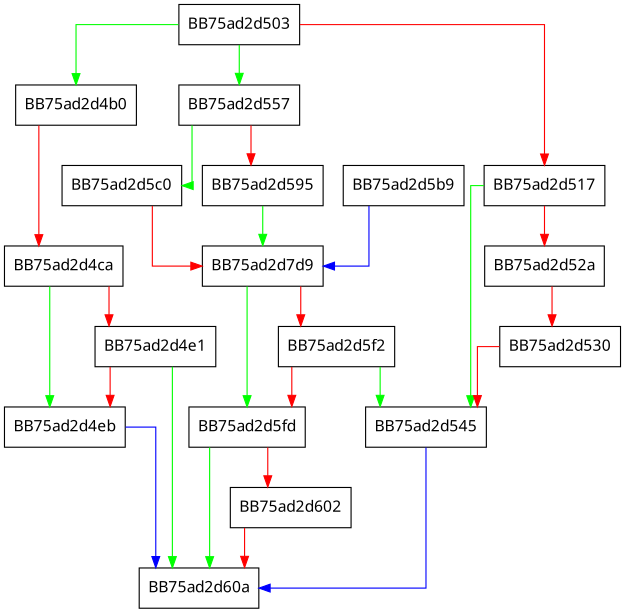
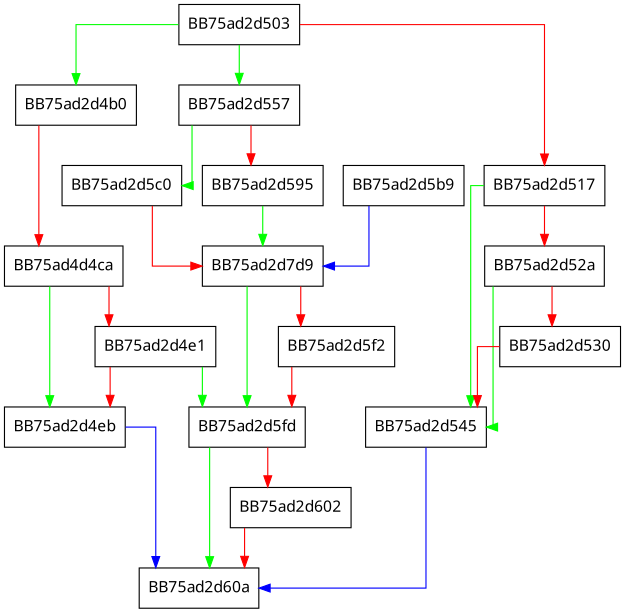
(64, 266) -> (64, 266)
(380, 381) -> (493, 357)
(172, 462) -> (202, 381)
